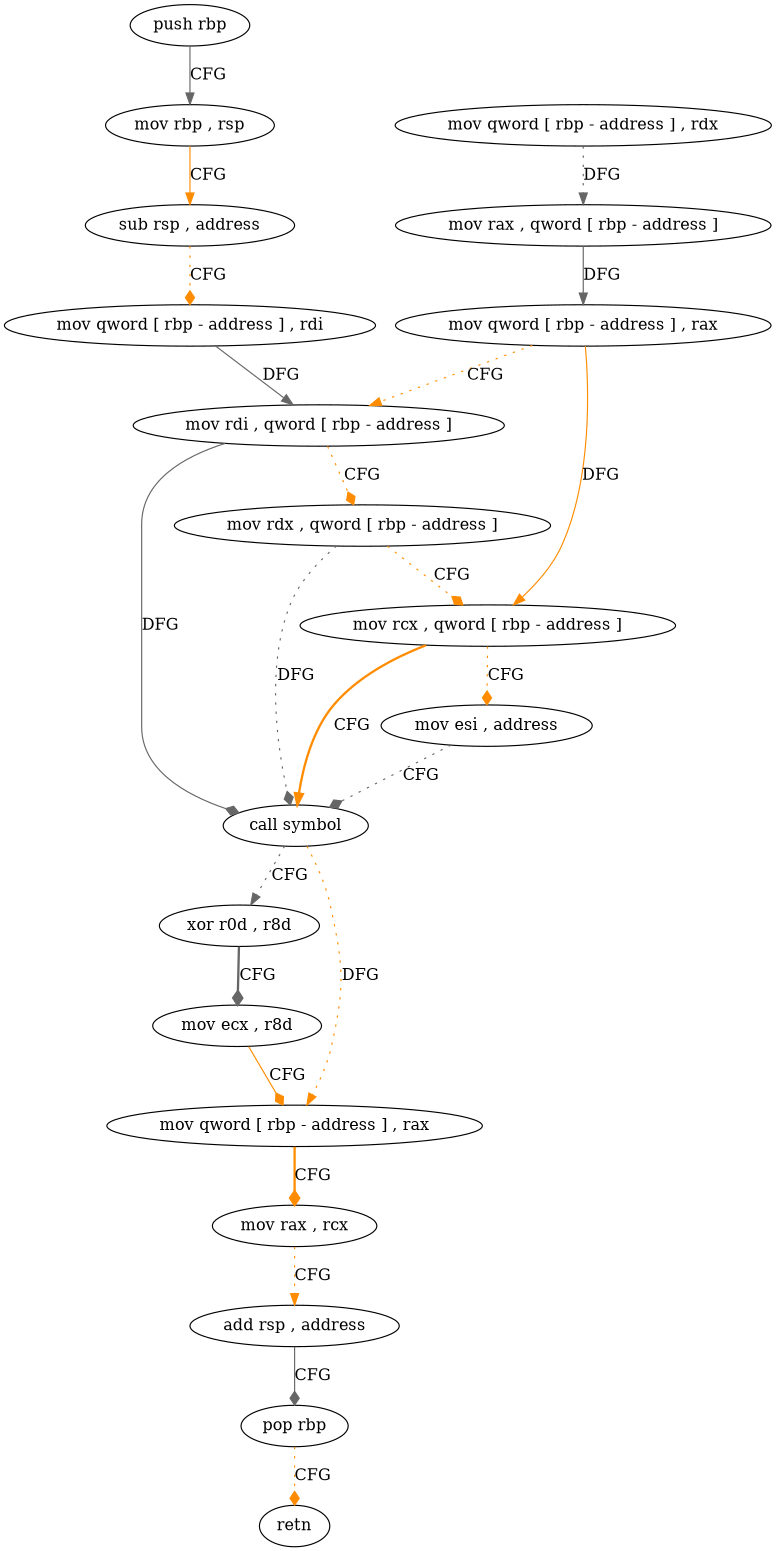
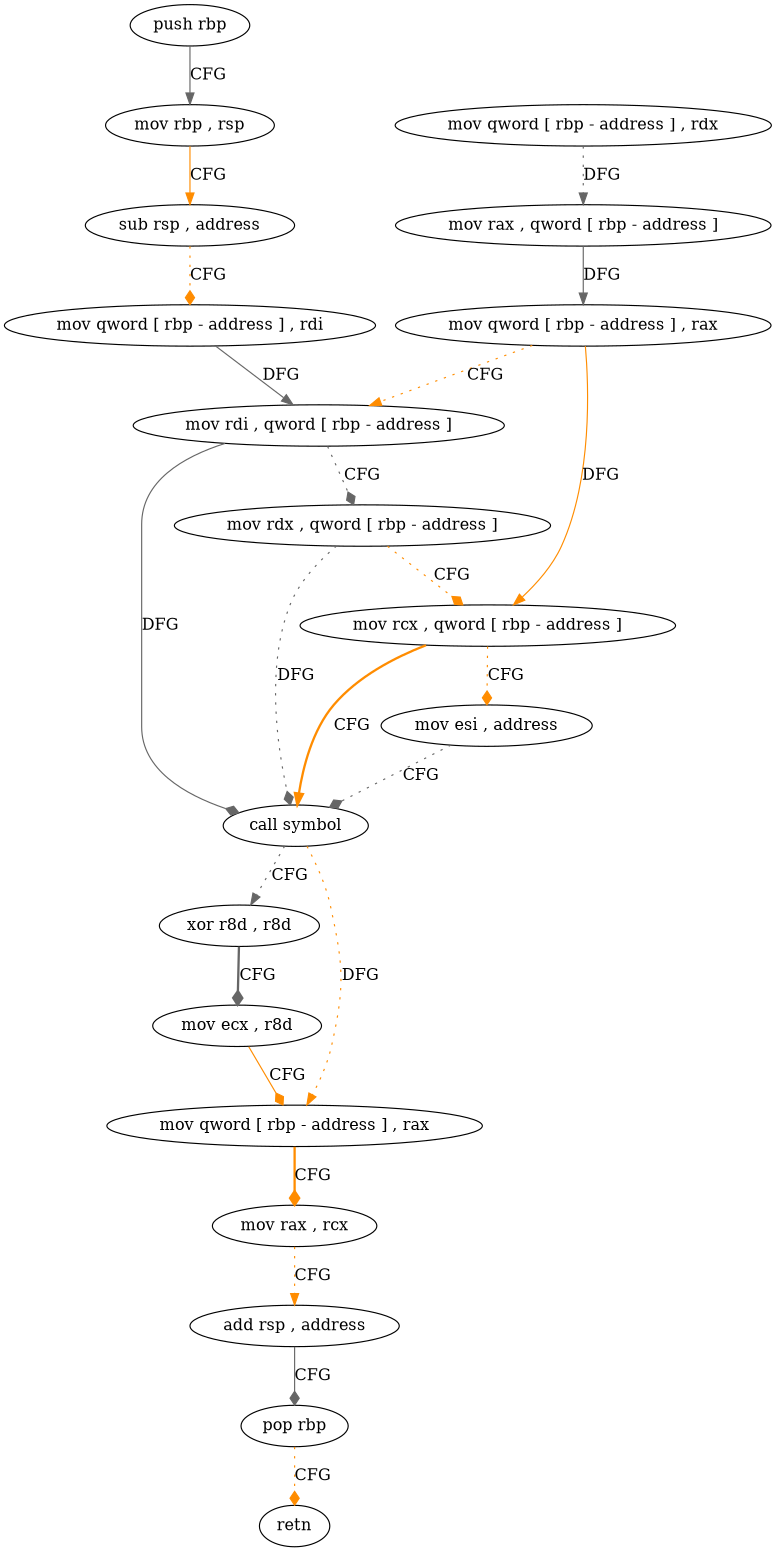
(338, 469) -> (338, 469)
(239, 926) -> (239, 926)
